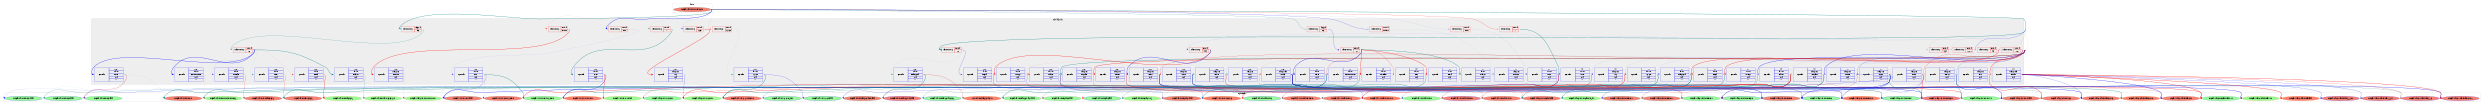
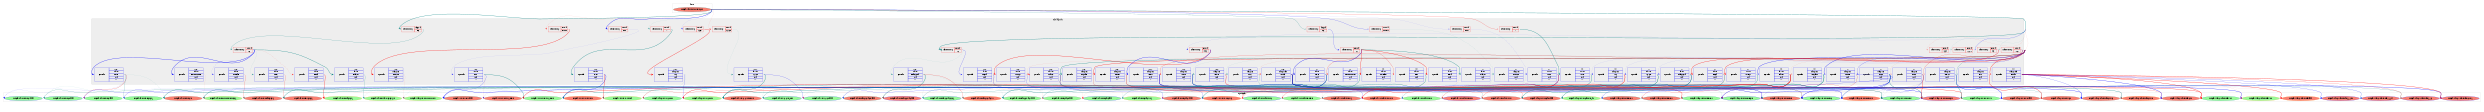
none -> (143, 98)
(982, 98) -> (982, 98)
(1302, 98) -> (1302, 98)
(2221, 98) -> (2221, 98)
